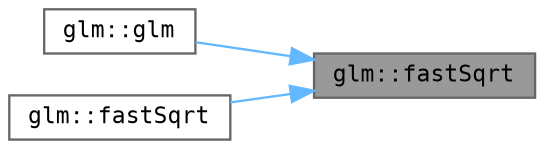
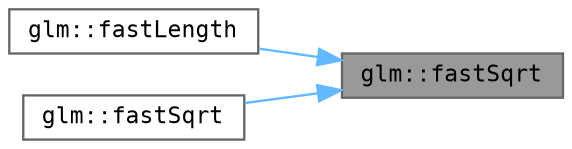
(120, 31) -> (134, 31)
